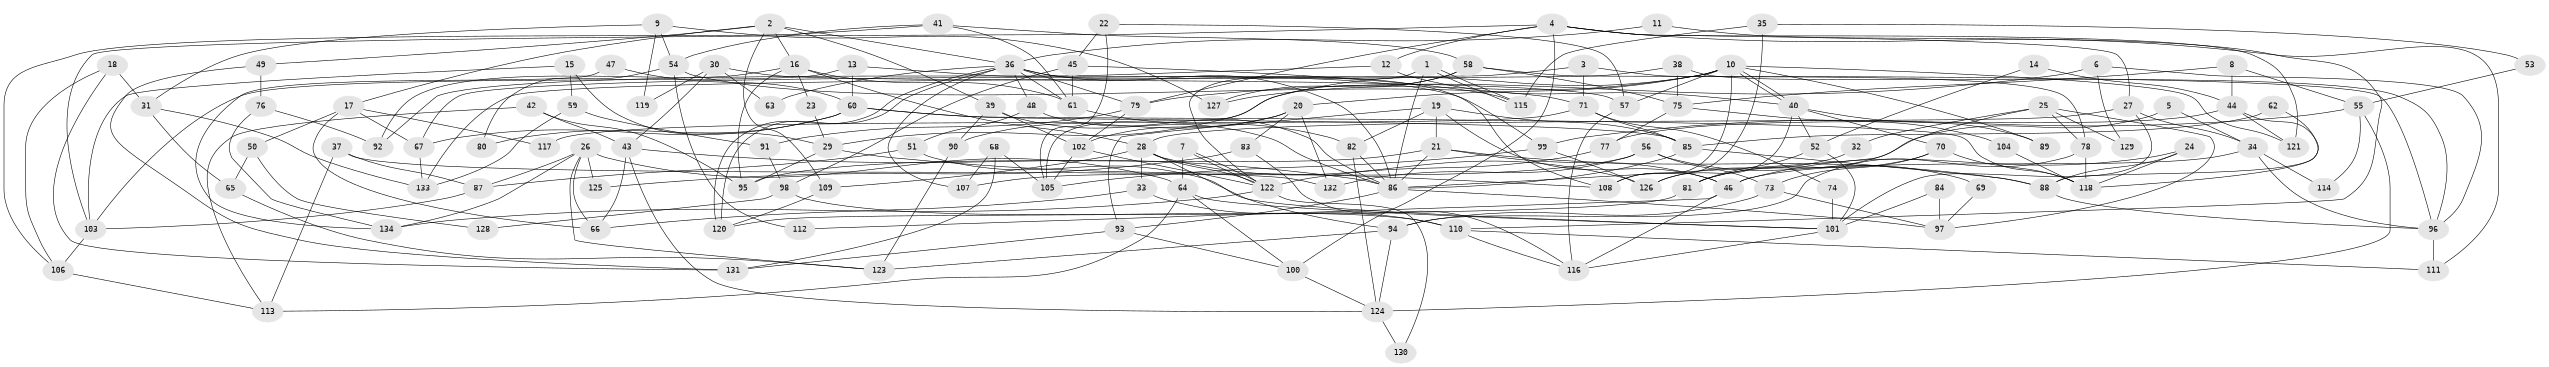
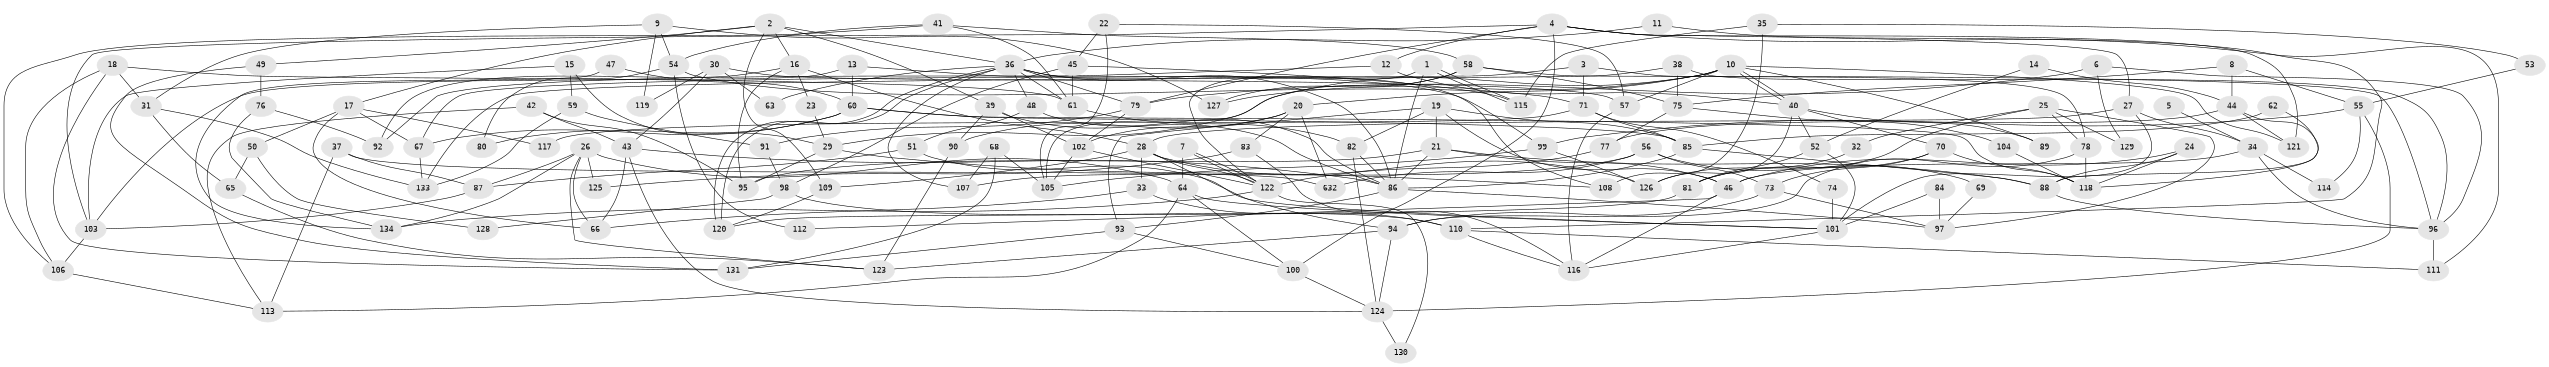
(986, 84) -> (595, 79)
(1705, 160) -> none
(1597, 177) -> none
(1330, 189) -> (1330, 189)
